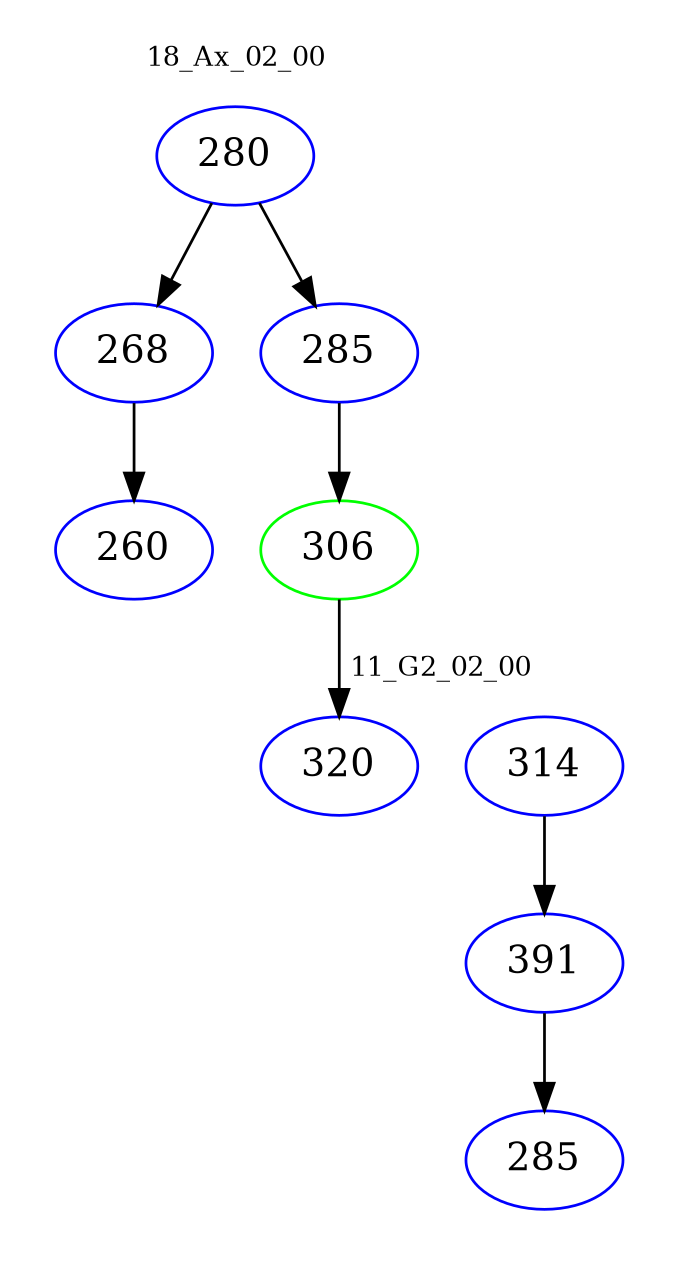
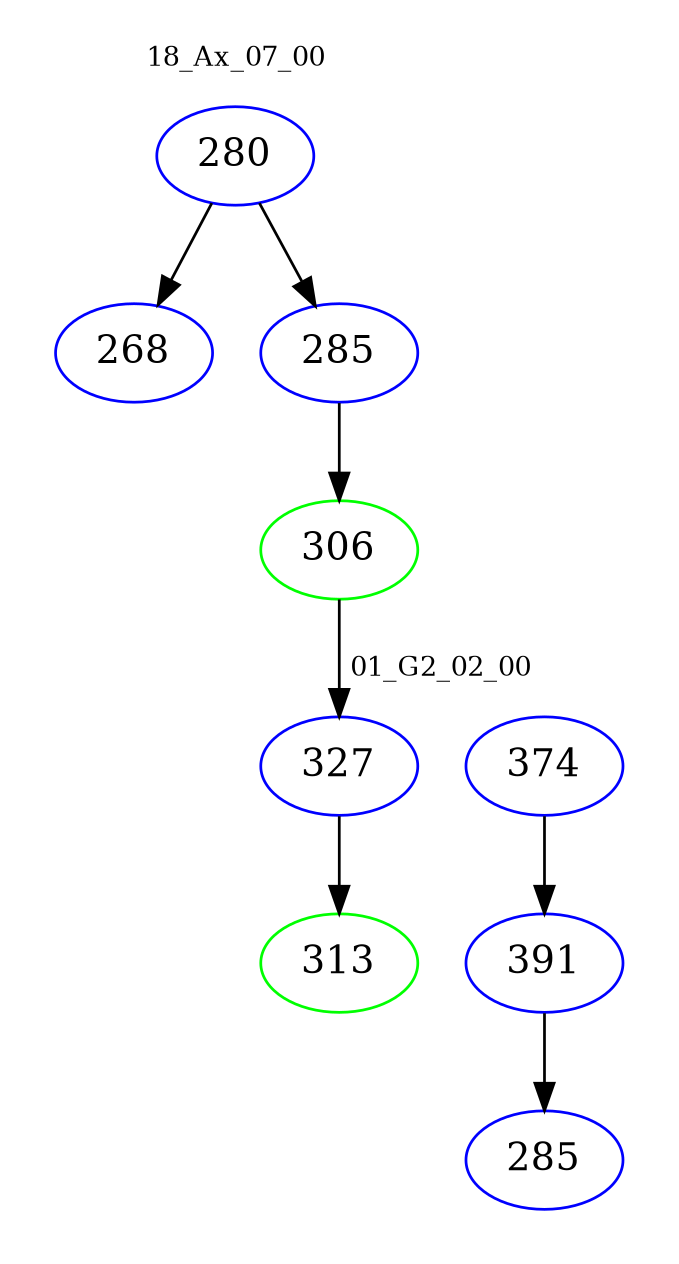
(237, 59) -> (237, 59)
(134, 550) -> none
(442, 669) -> (442, 669)
(339, 766) -> (339, 766)
(544, 766) -> (544, 766)
none -> (339, 963)
